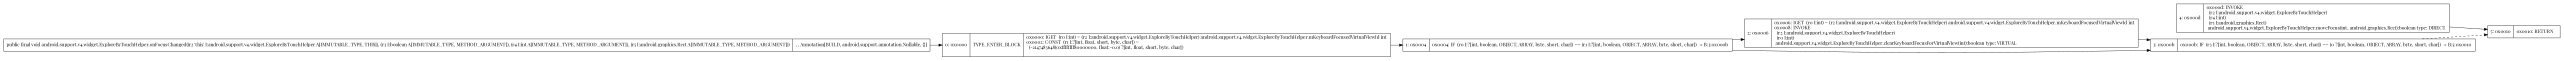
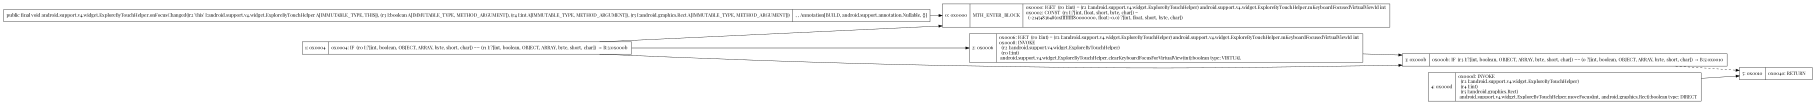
(2537, 32) -> (1789, 73)
(997, 45) -> (996, 15)
(1395, 45) -> (769, 34)
